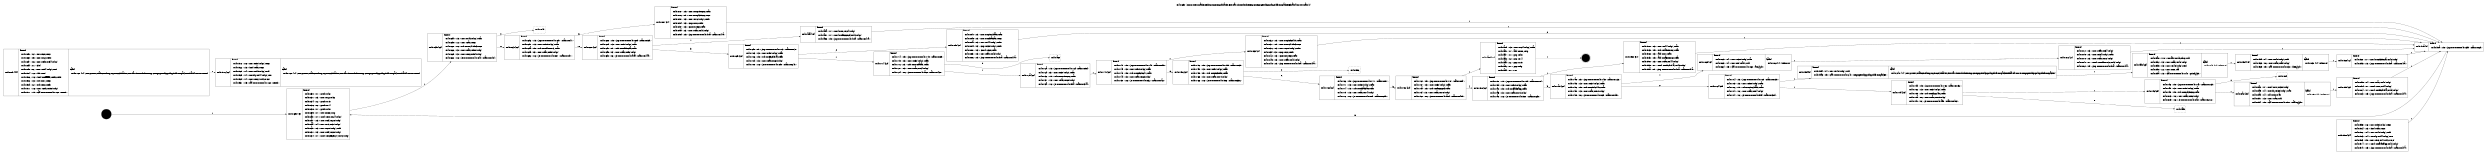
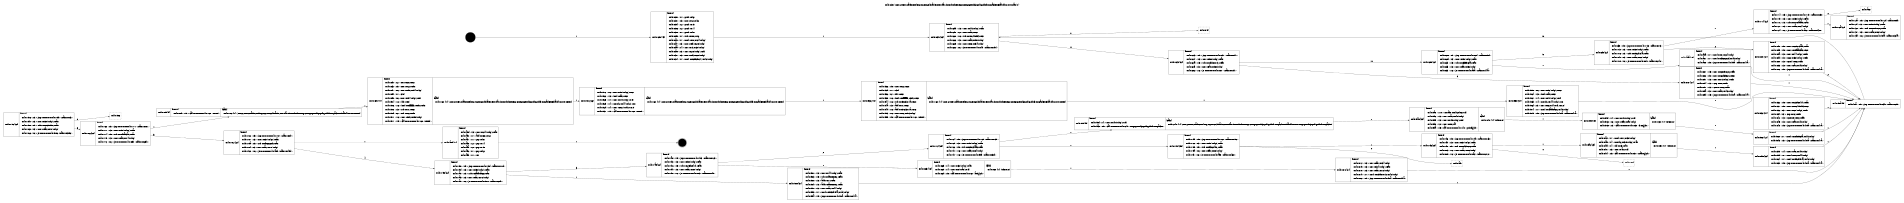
(1131, 72) -> none
none -> (964, 101)
none -> (259, 113)
(1413, 116) -> (1449, 37)
